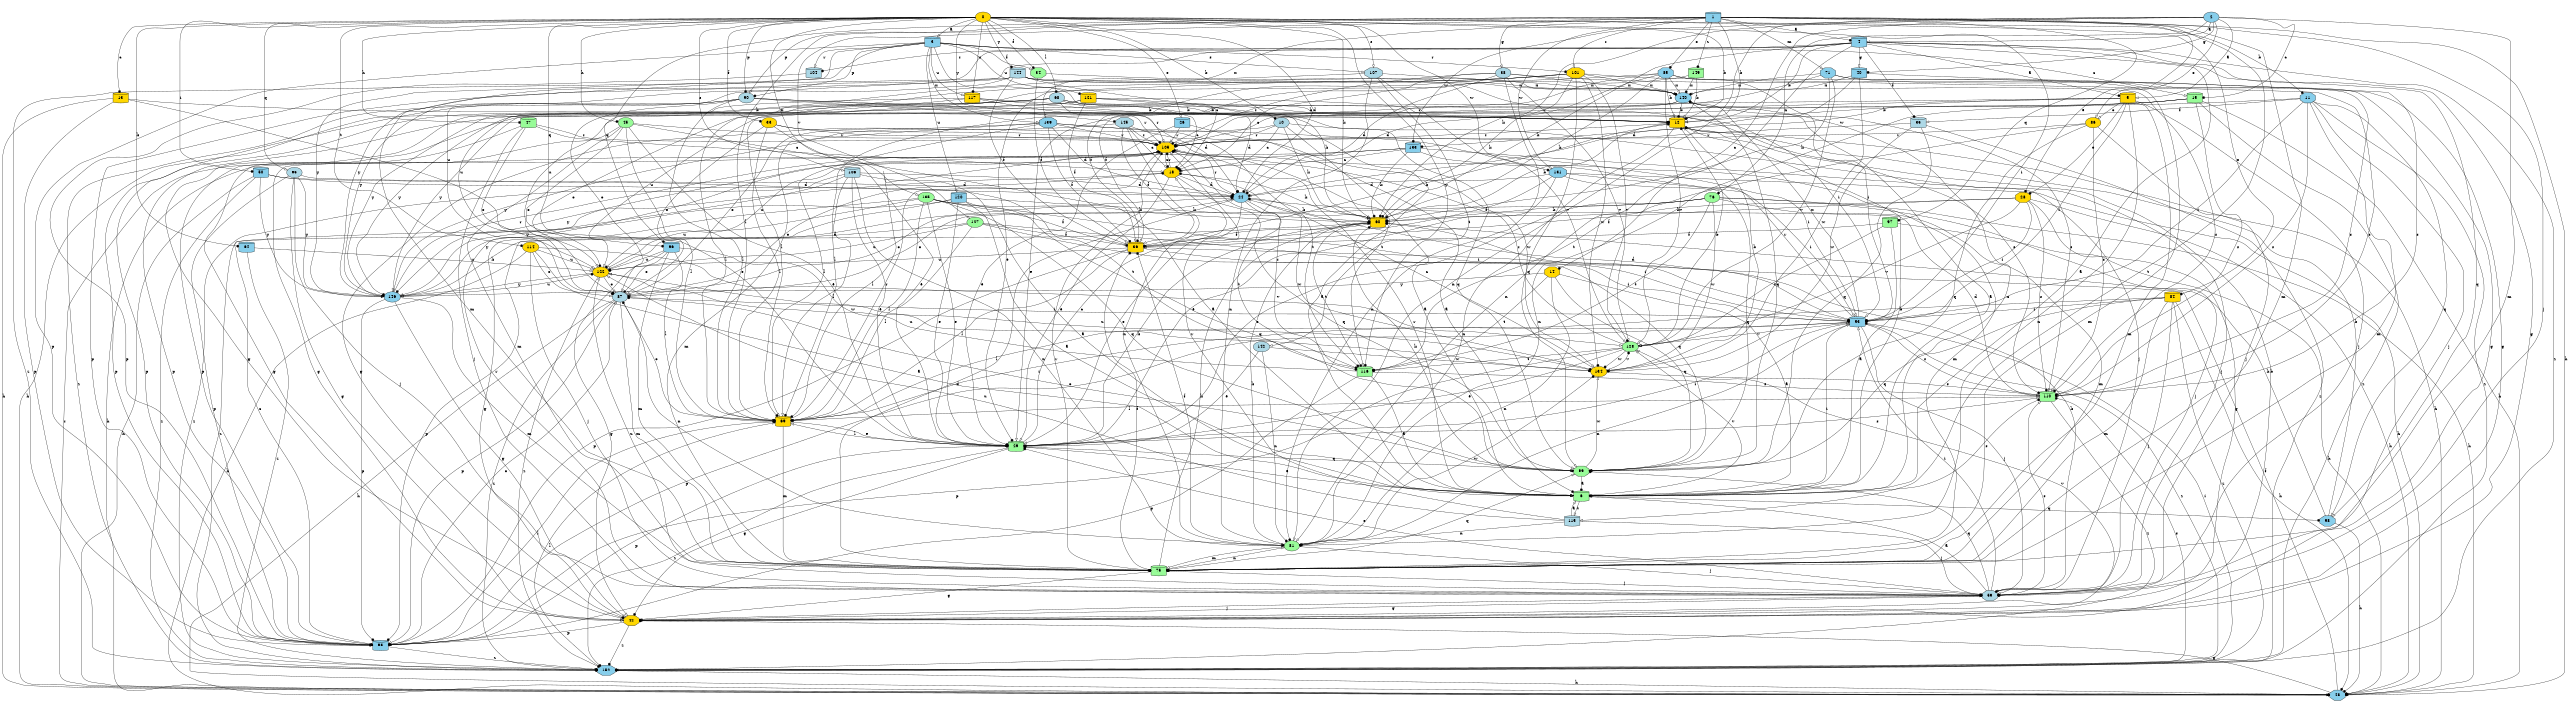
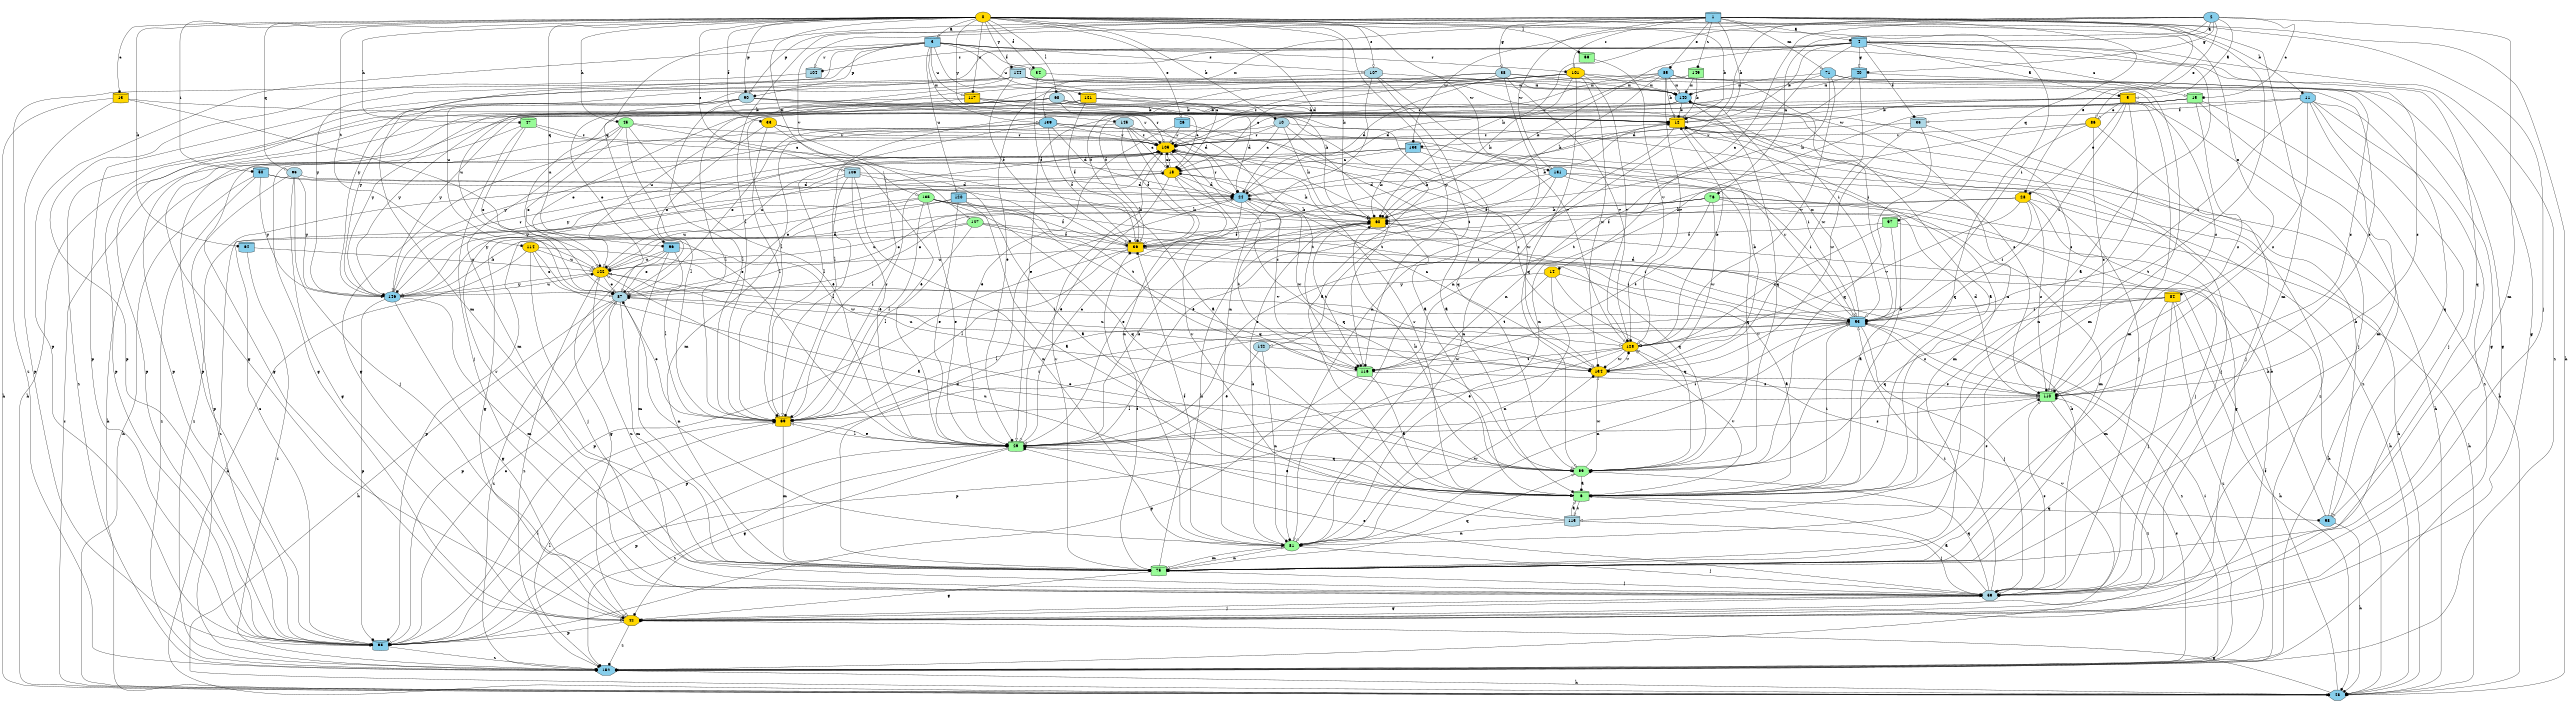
none -> (1587, 57)
(1630, 347) -> (1630, 347)
